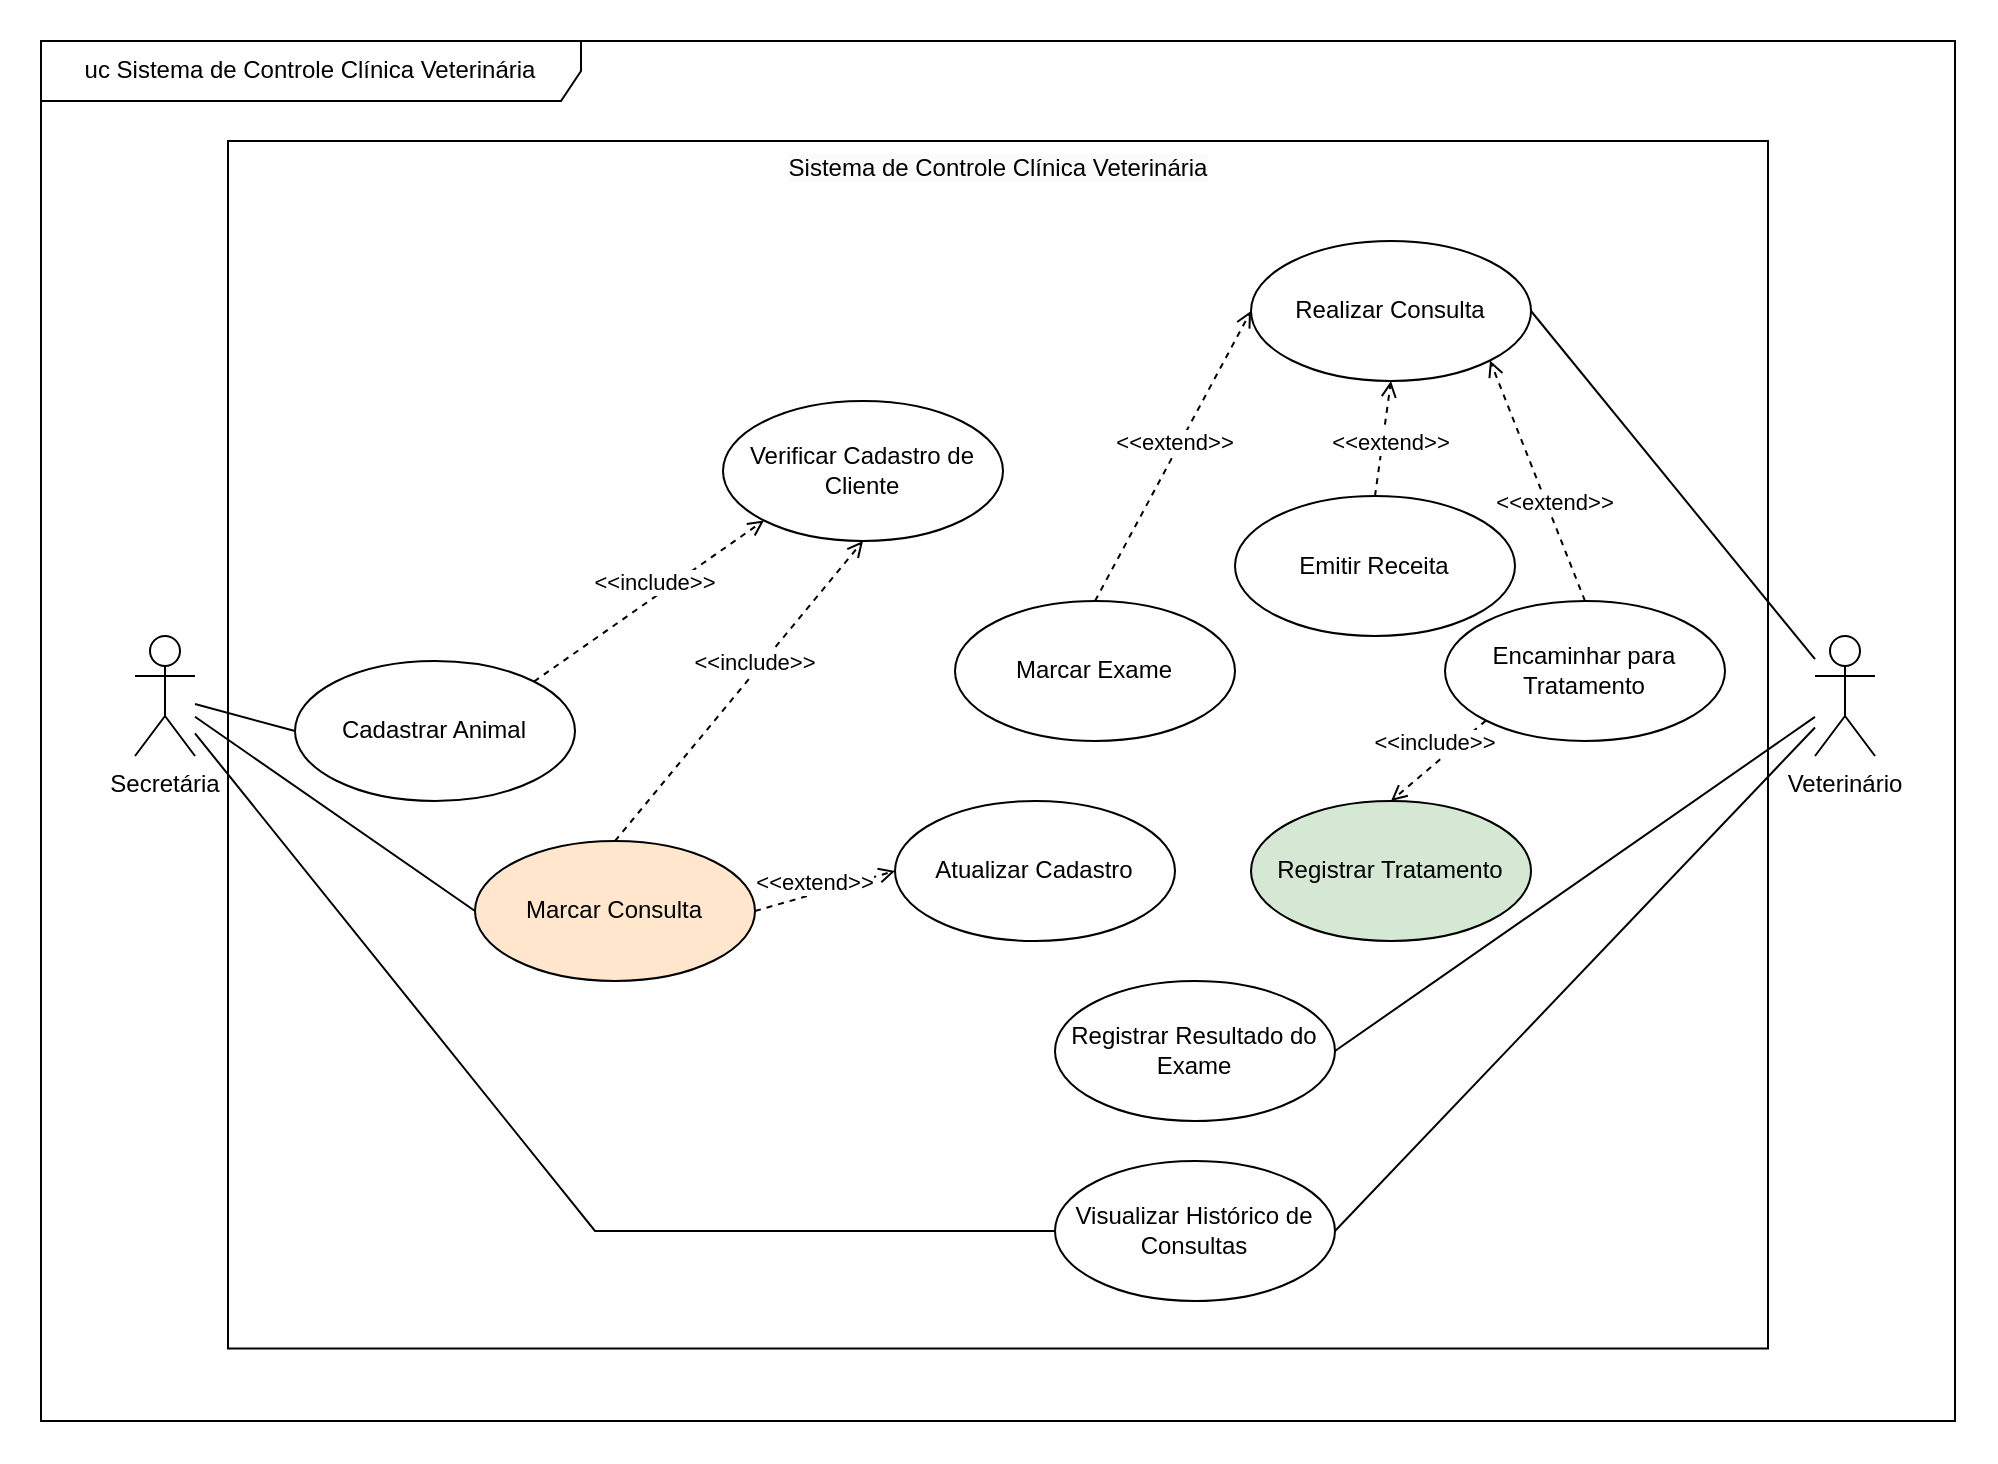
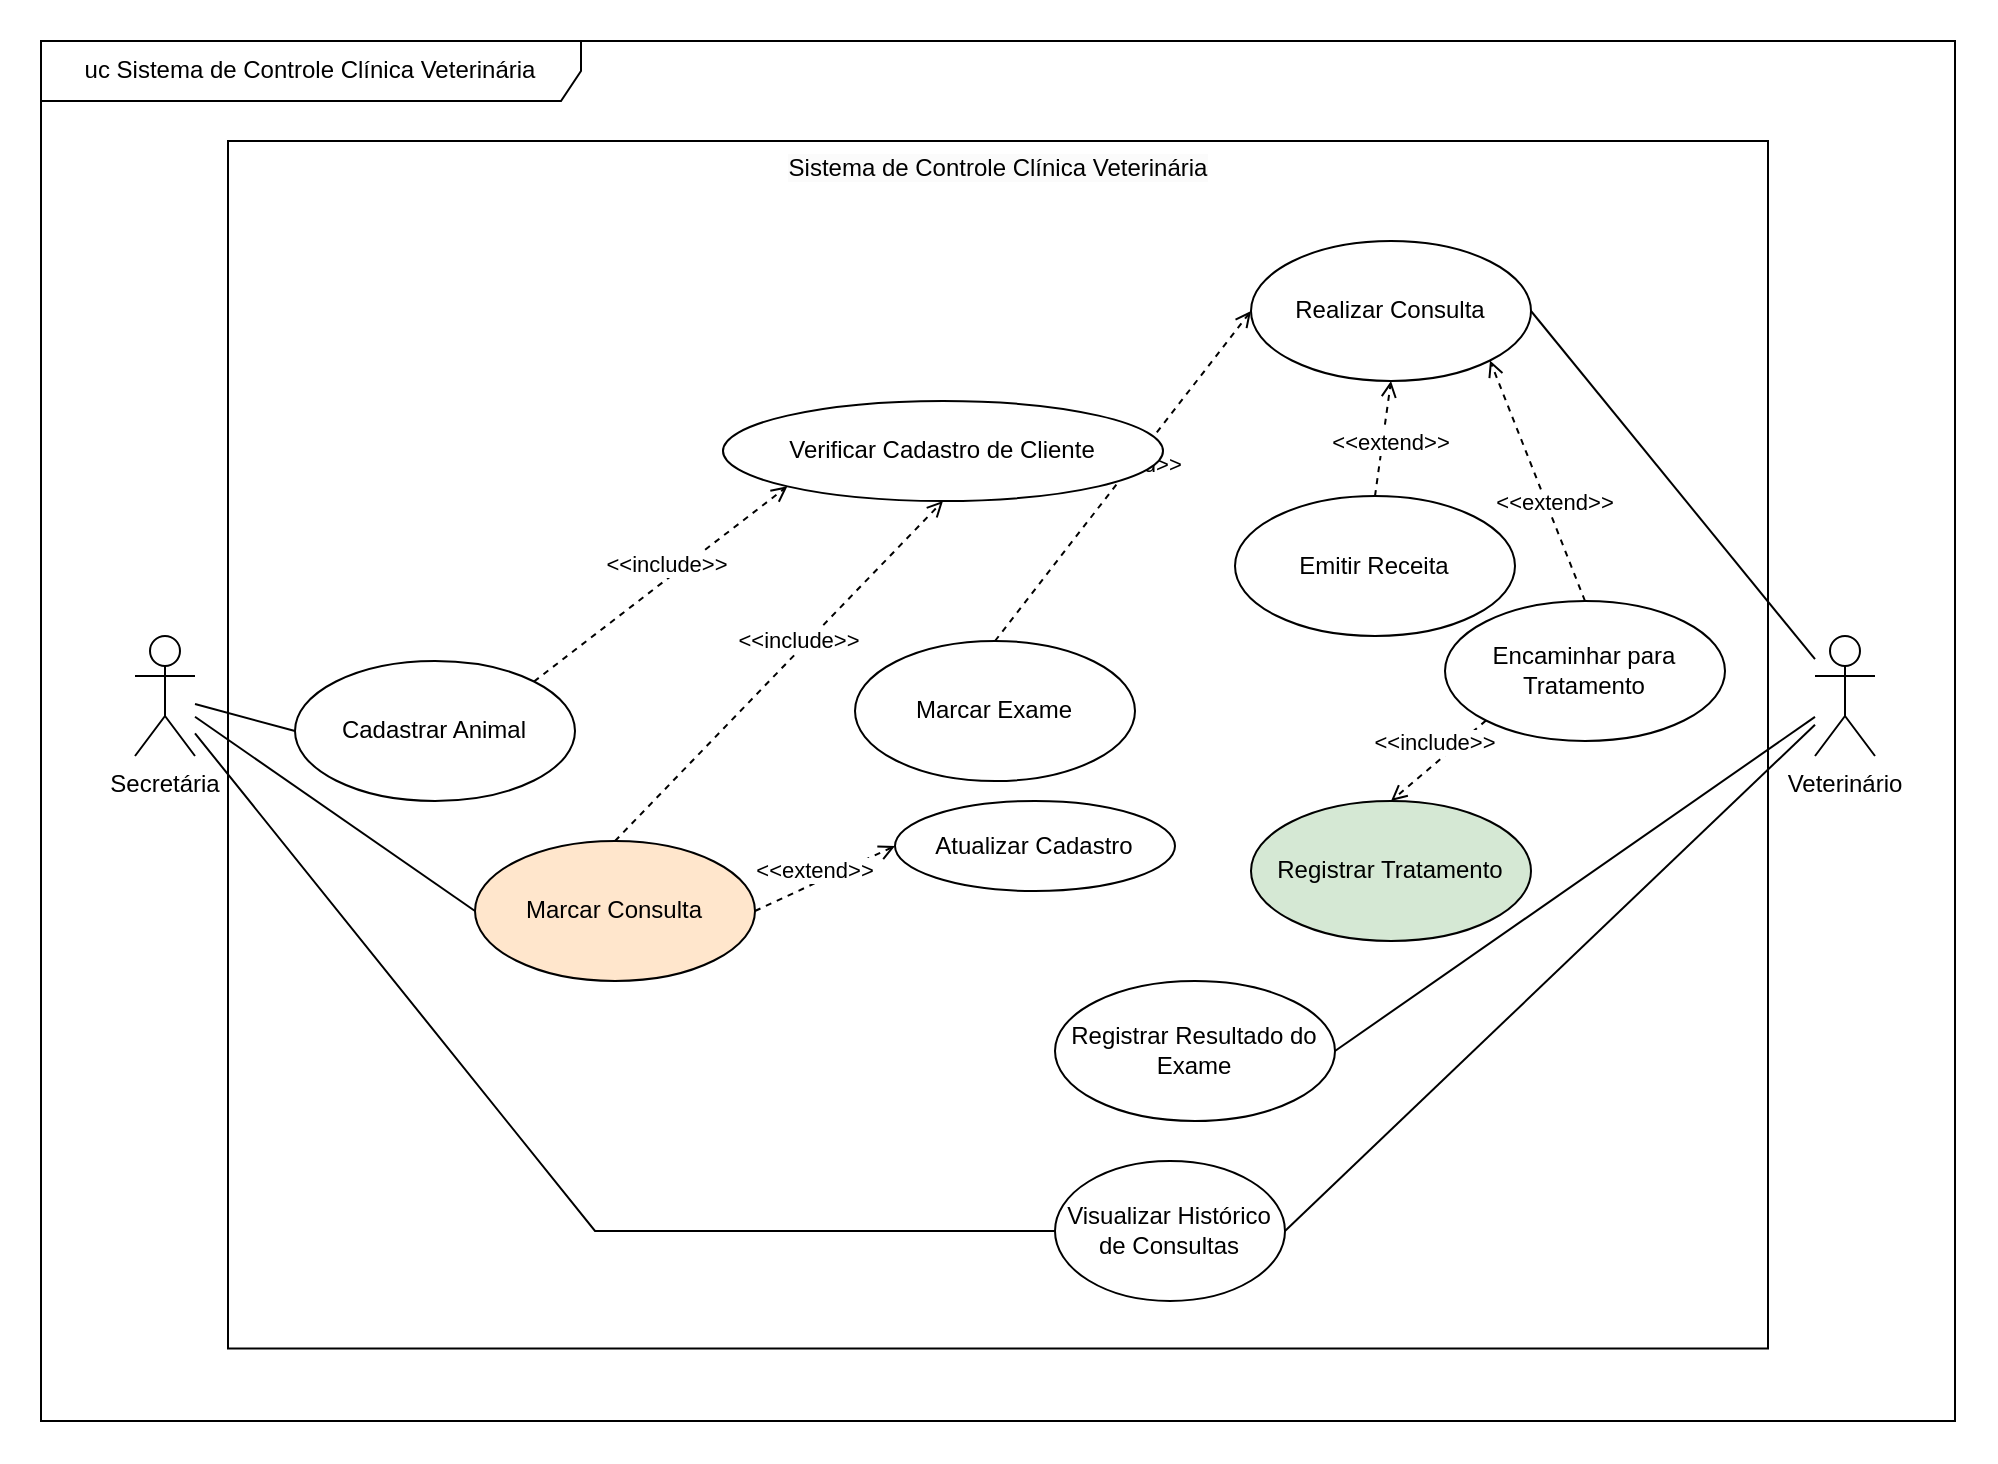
(863, 471) -> (943, 451)
(1095, 671) -> (995, 711)
(1035, 871) -> (1035, 846)
(1195, 1231) -> (1170, 1231)
